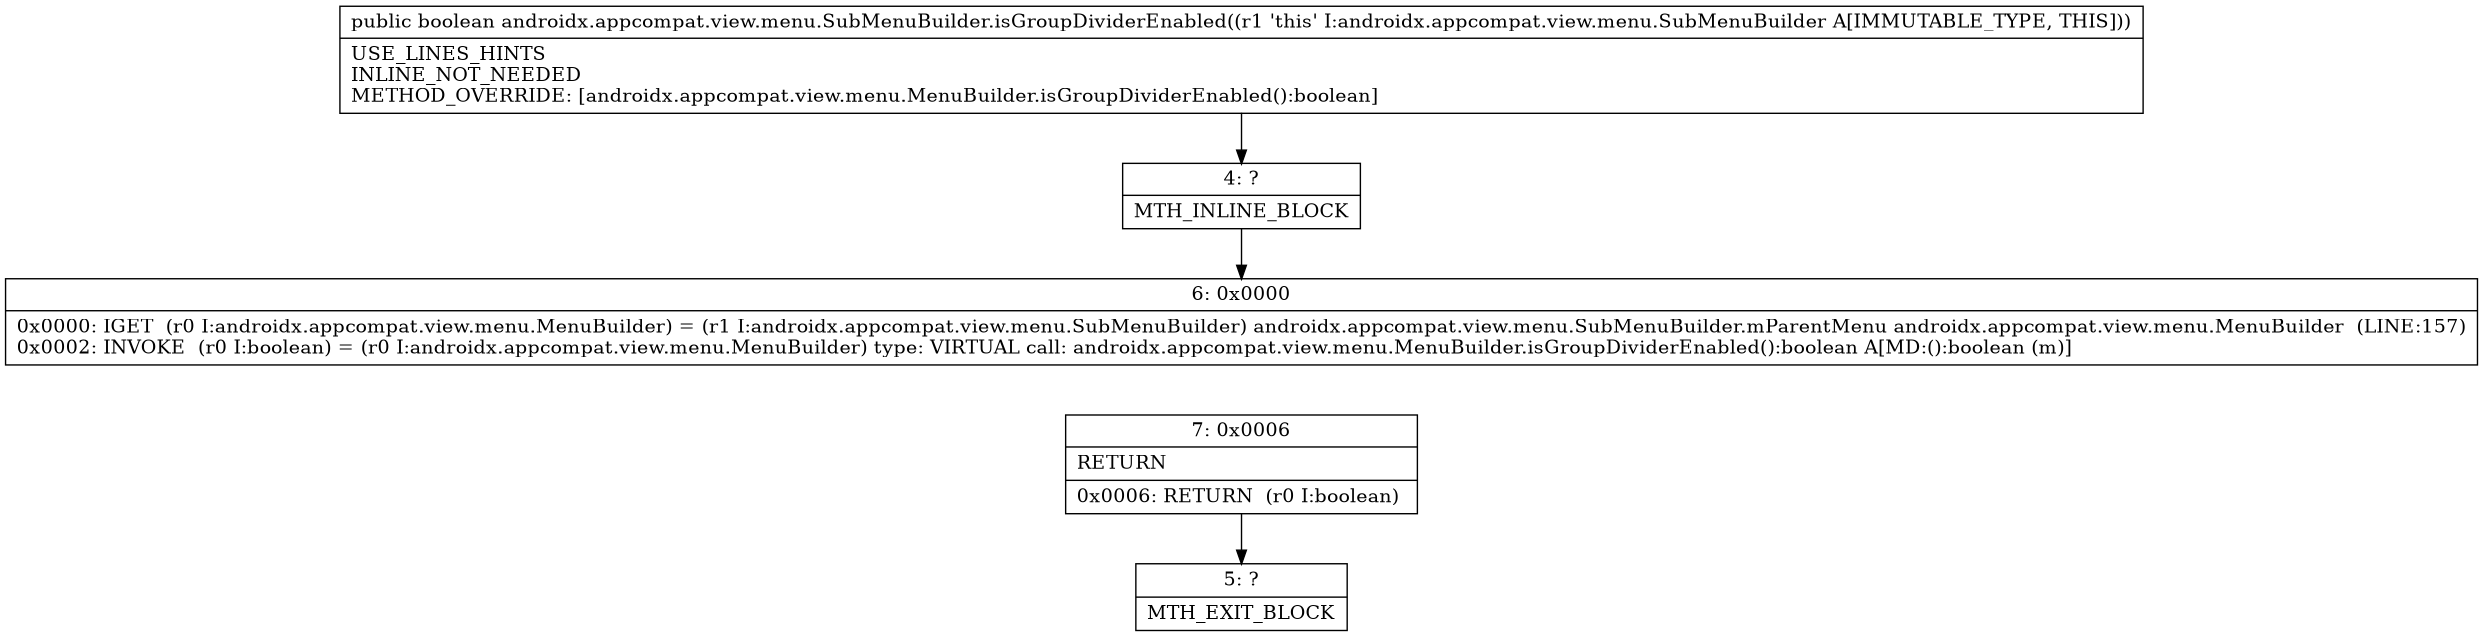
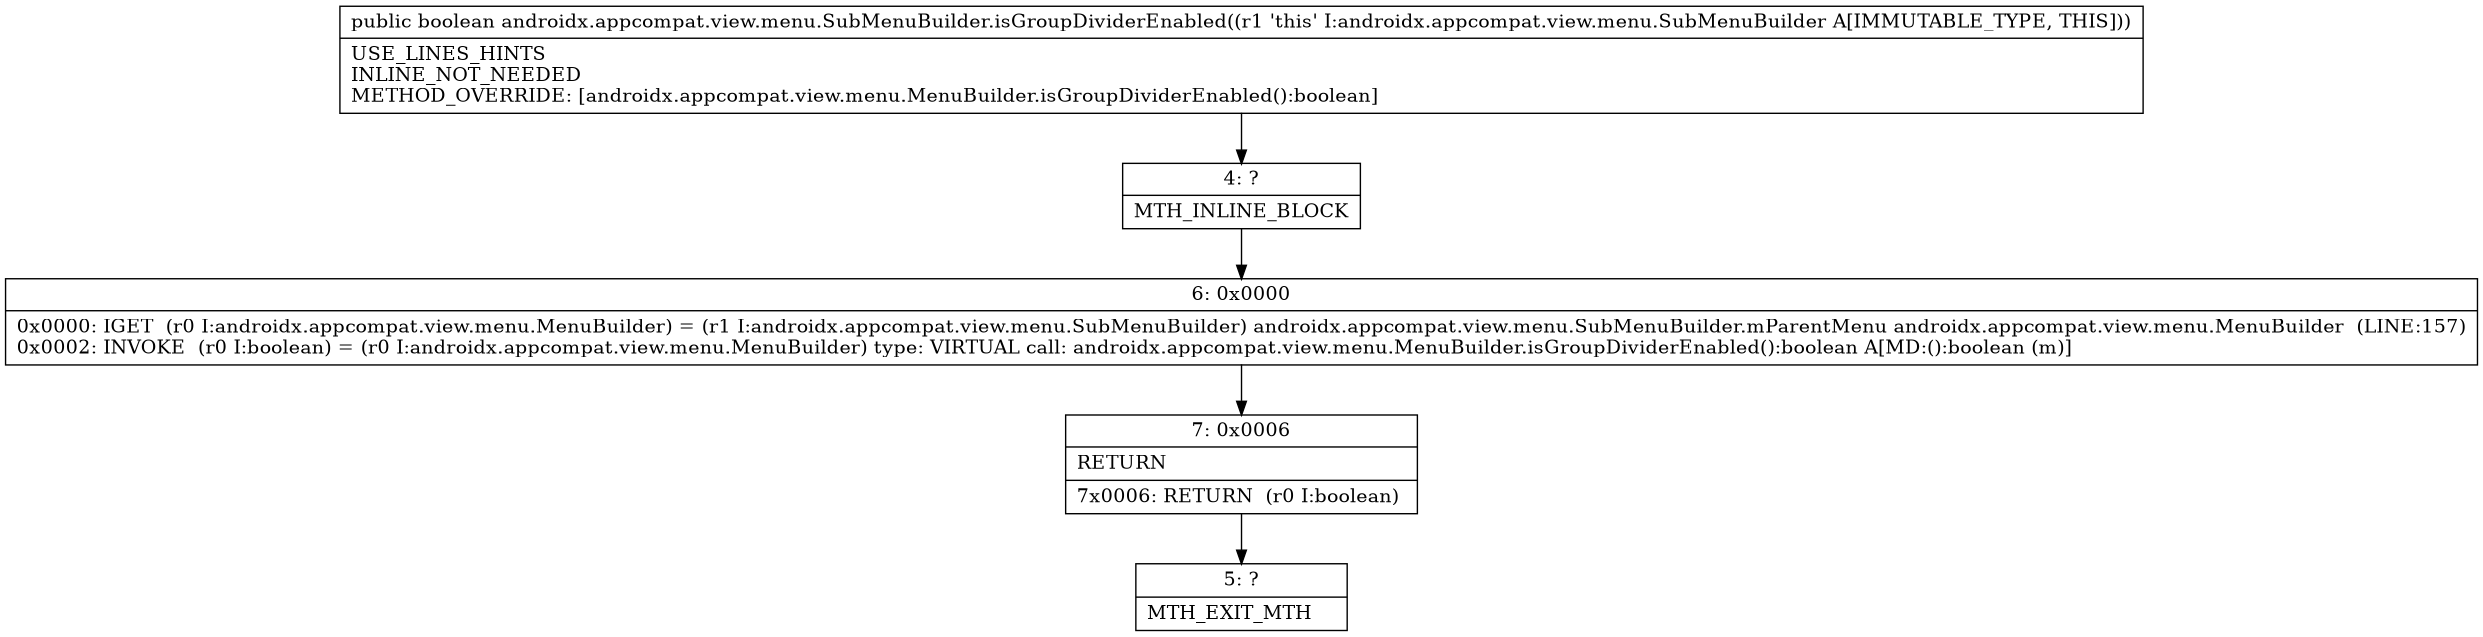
none -> (1242, 383)
(1242, 496) -> (1242, 496)
(1242, 613) -> (1230, 613)
